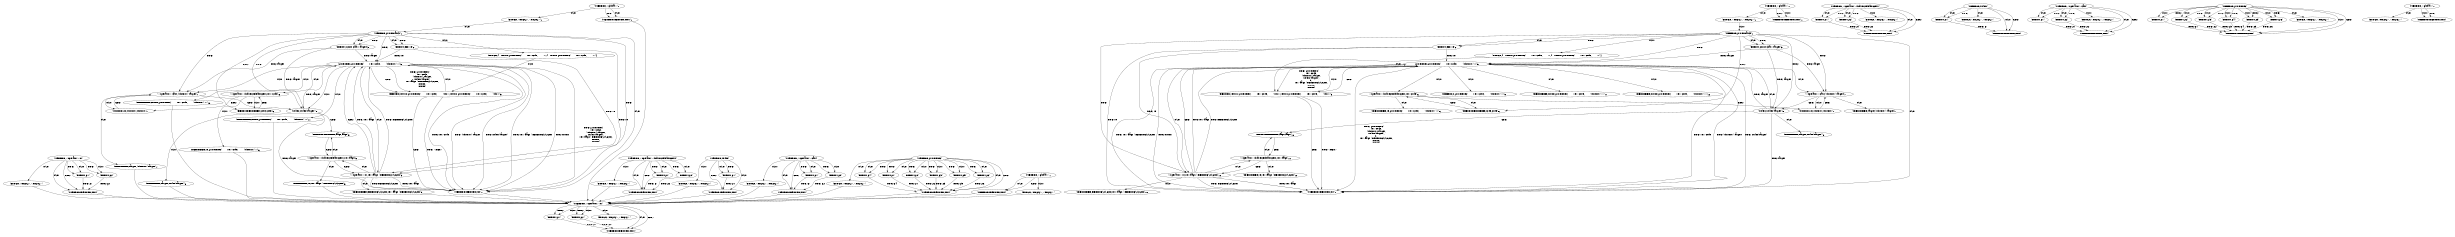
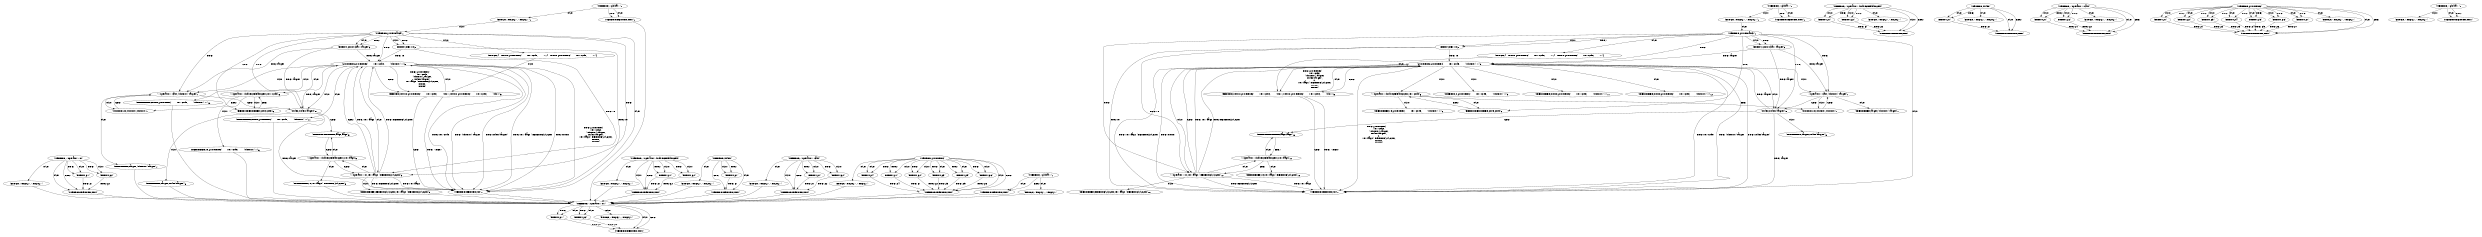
none -> (2303, 20)
